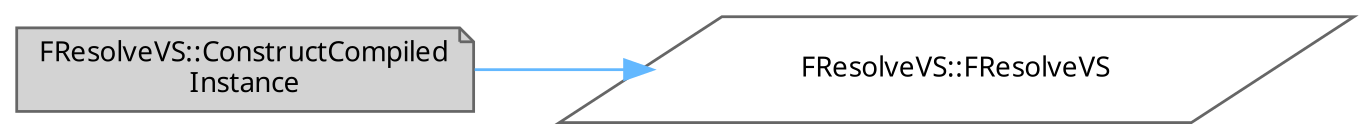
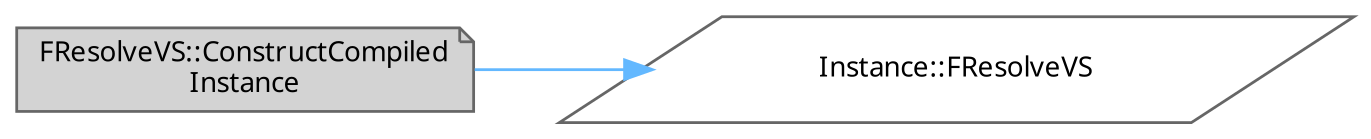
(957, 70) -> (957, 70)
